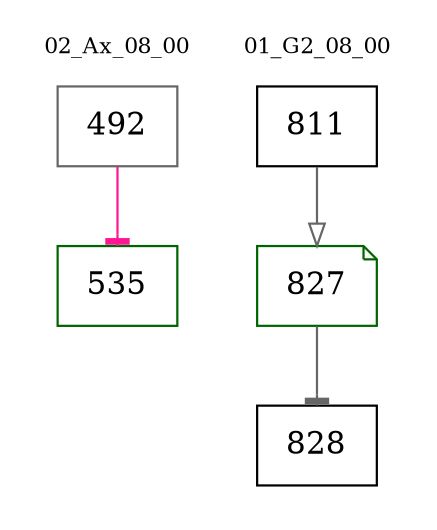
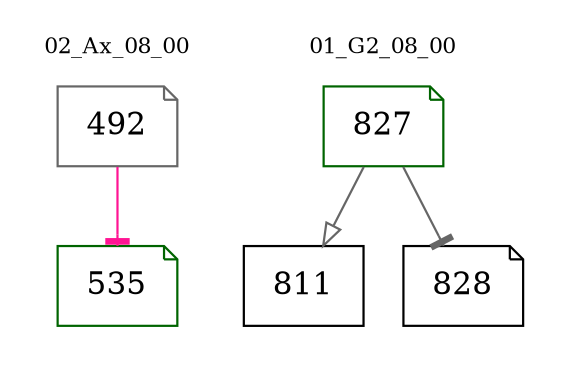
(117, 126) -> (117, 126)
(317, 195) -> (349, 196)
(117, 286) -> (117, 286)
(317, 446) -> (463, 286)
